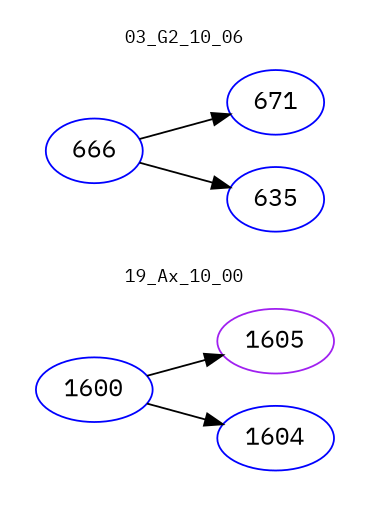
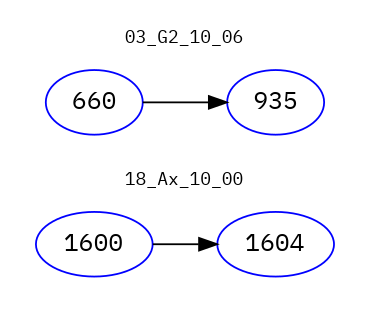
(276, 102) -> none
(94, 151) -> (94, 102)
(276, 199) -> (276, 102)
(185, 277) -> (185, 180)
(276, 341) -> none
